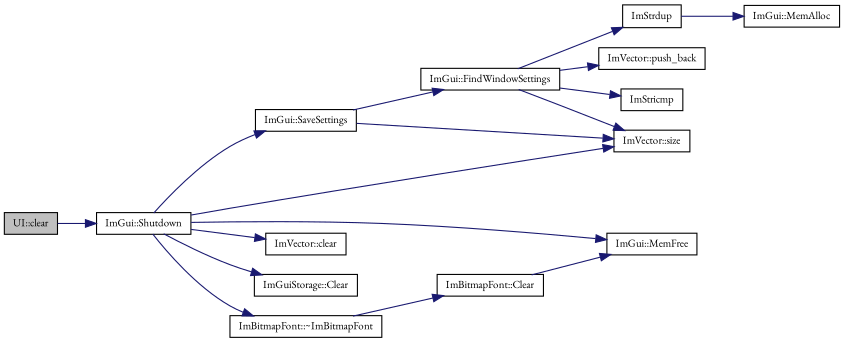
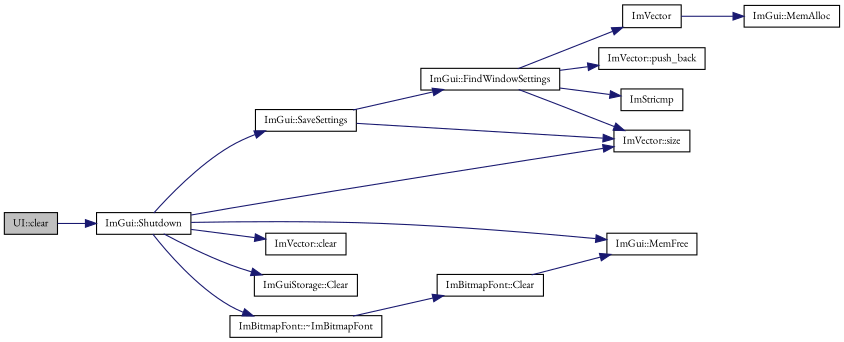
(652, 16) -> (652, 16)
